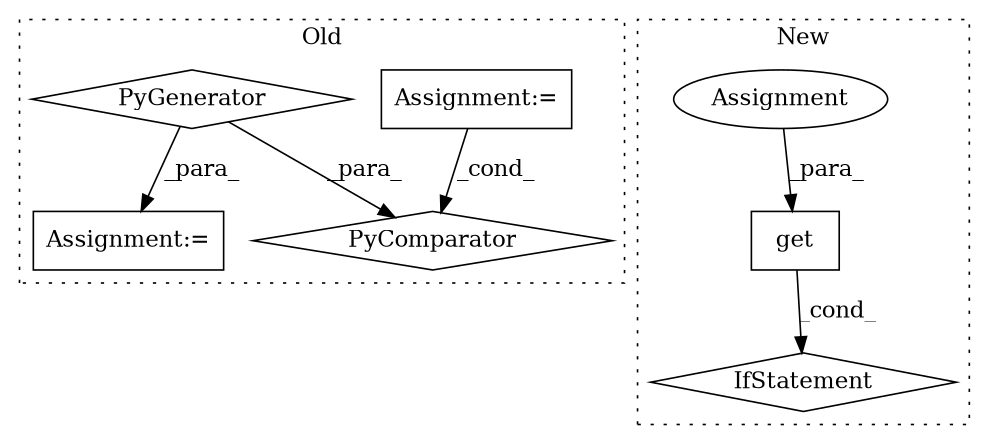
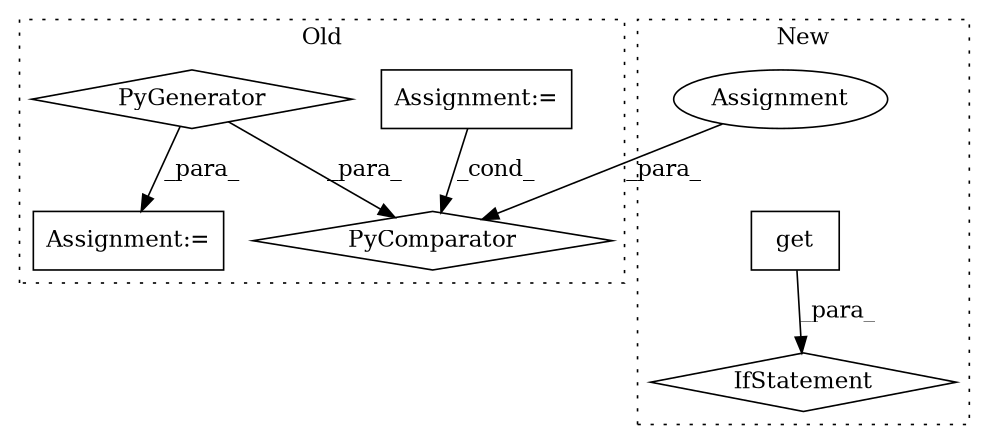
(787, 162) -> (610, 169)
(838, 311) -> (838, 311)
